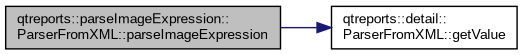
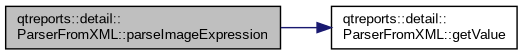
(143, 28) -> (143, 28)
